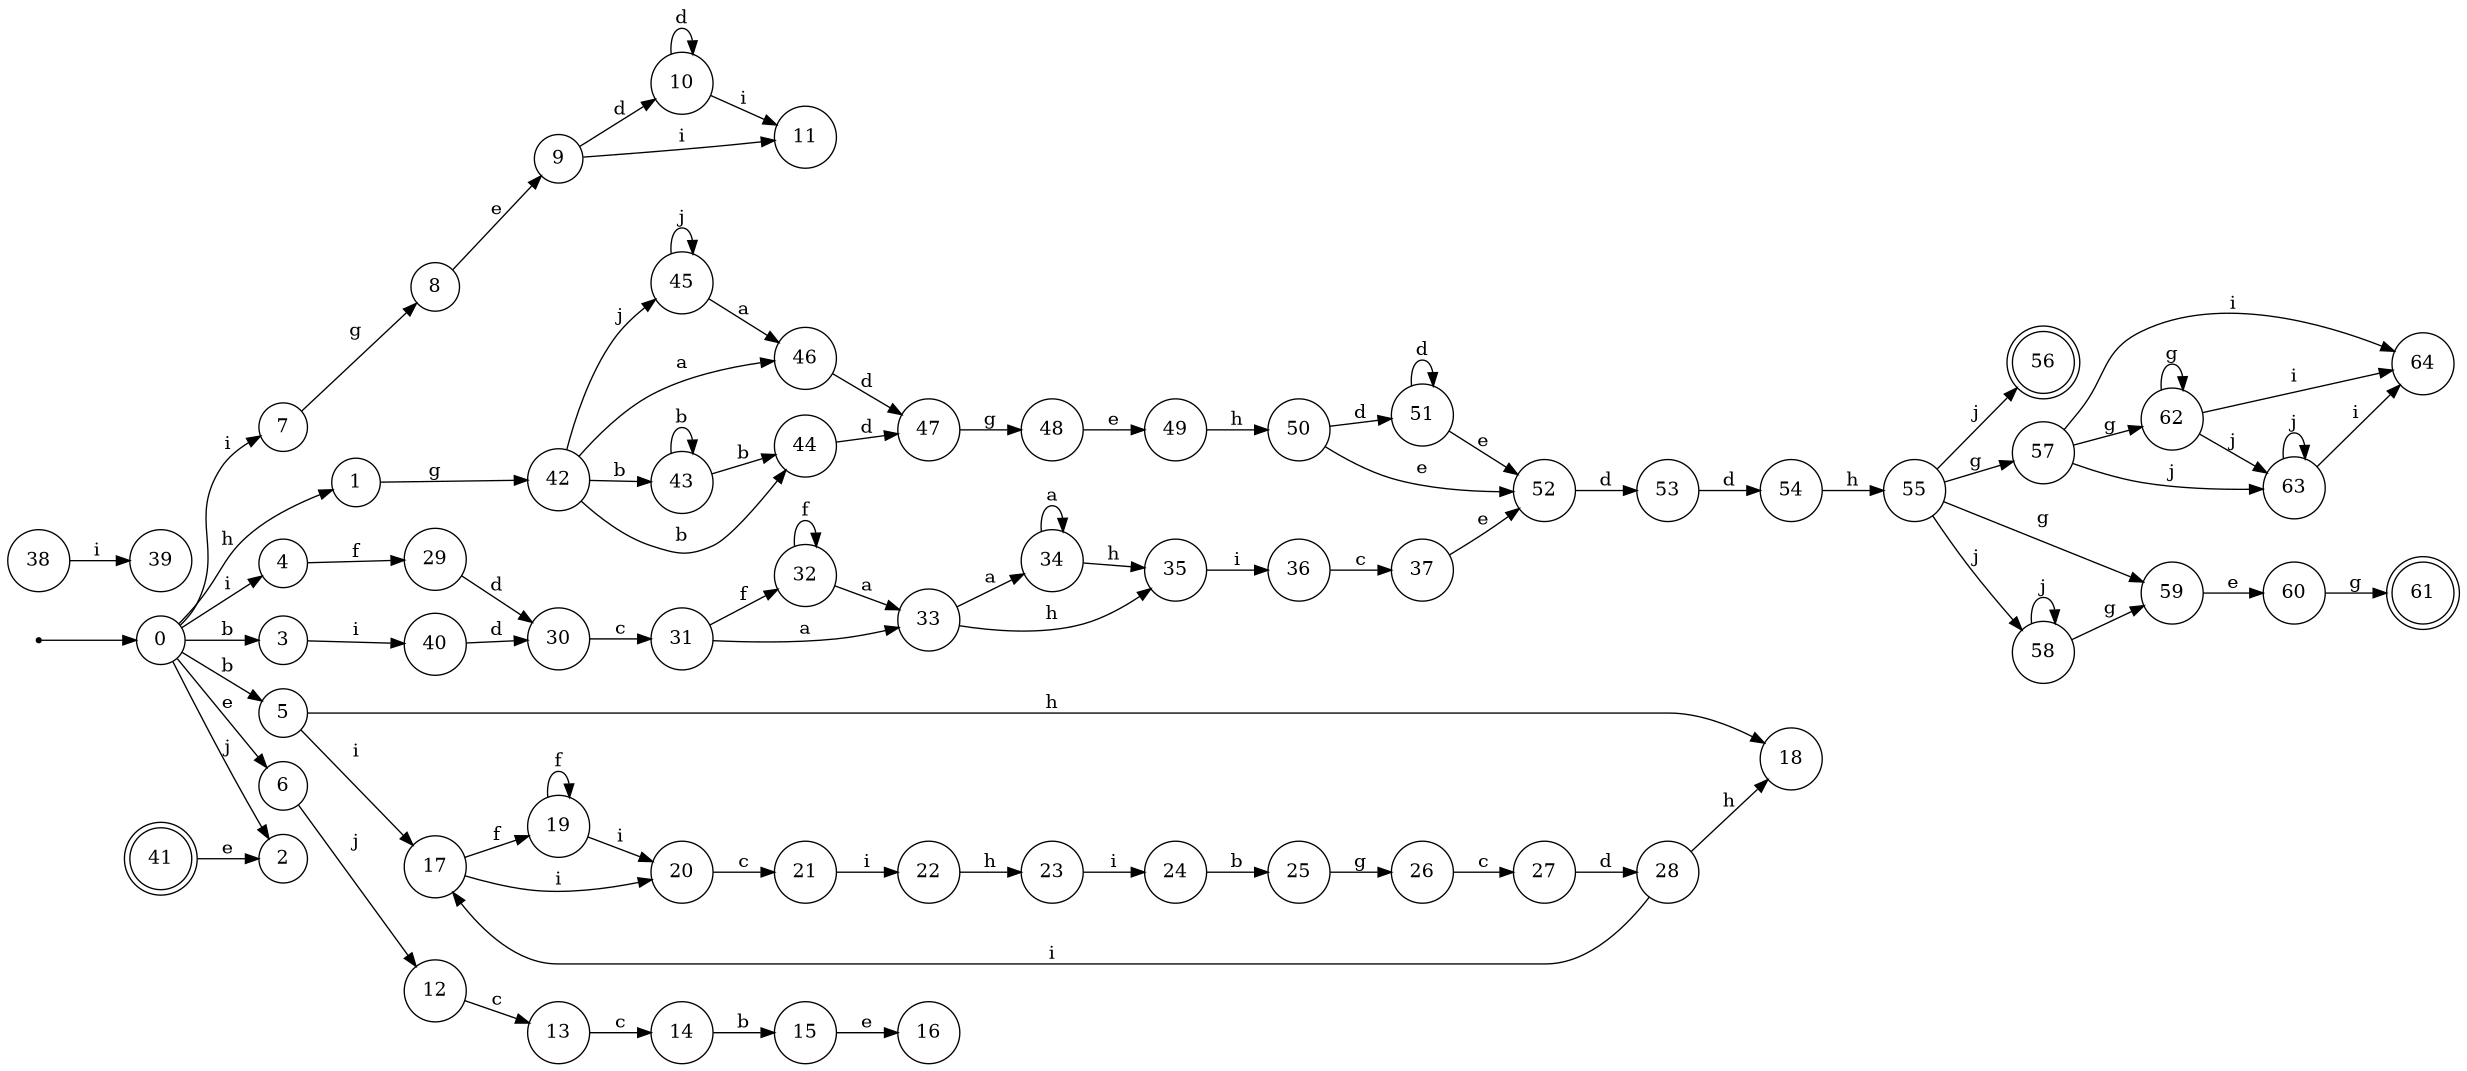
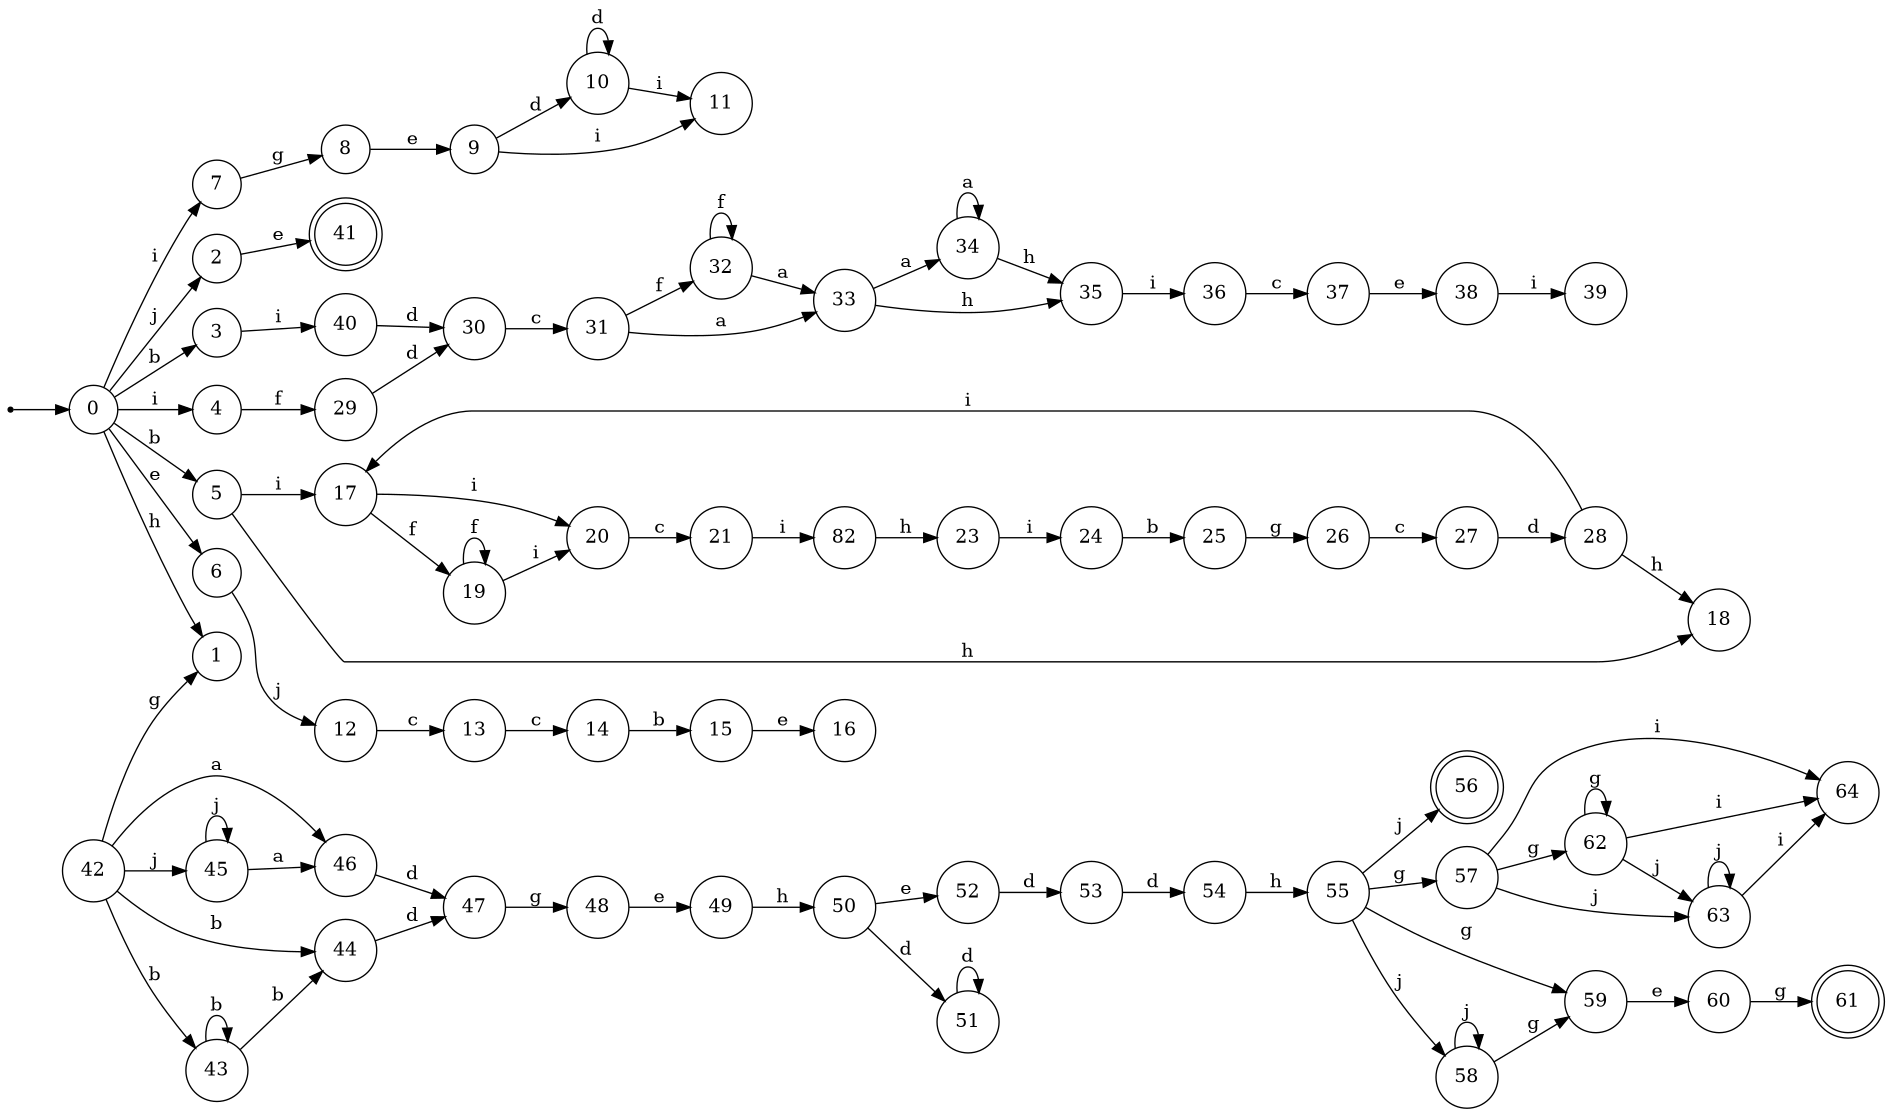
(1478, 449) -> none
(447, 481) -> (134, 755)
(1479, 536) -> (1396, 294)
(221, 859) -> (269, 249)
(929, 872) -> (845, 538)
